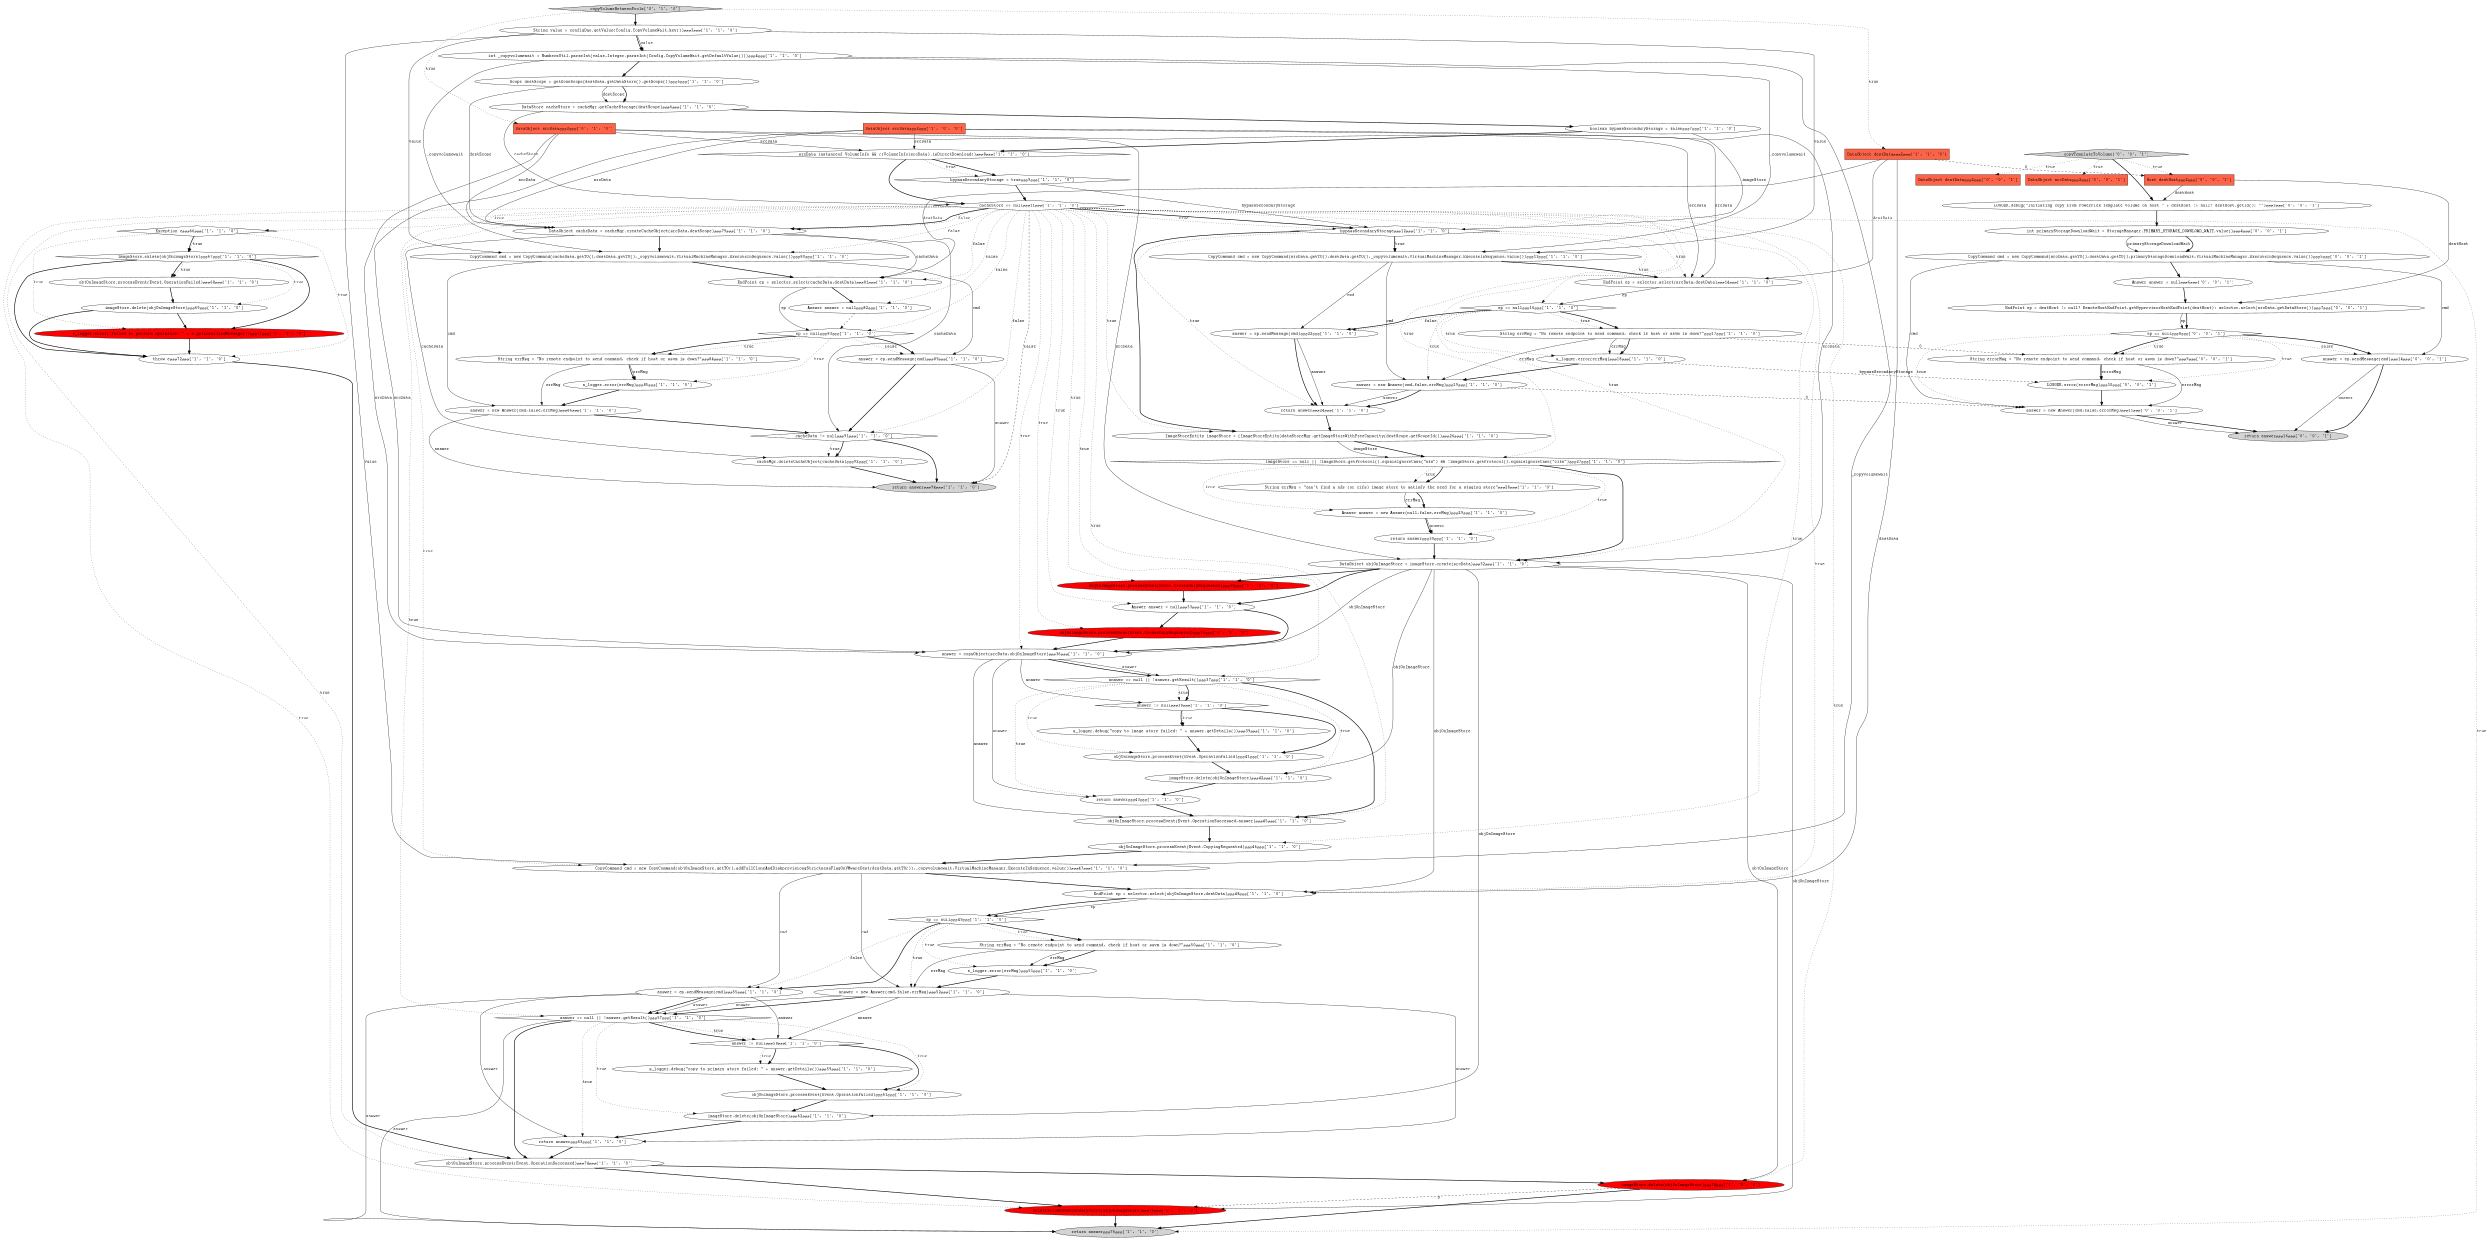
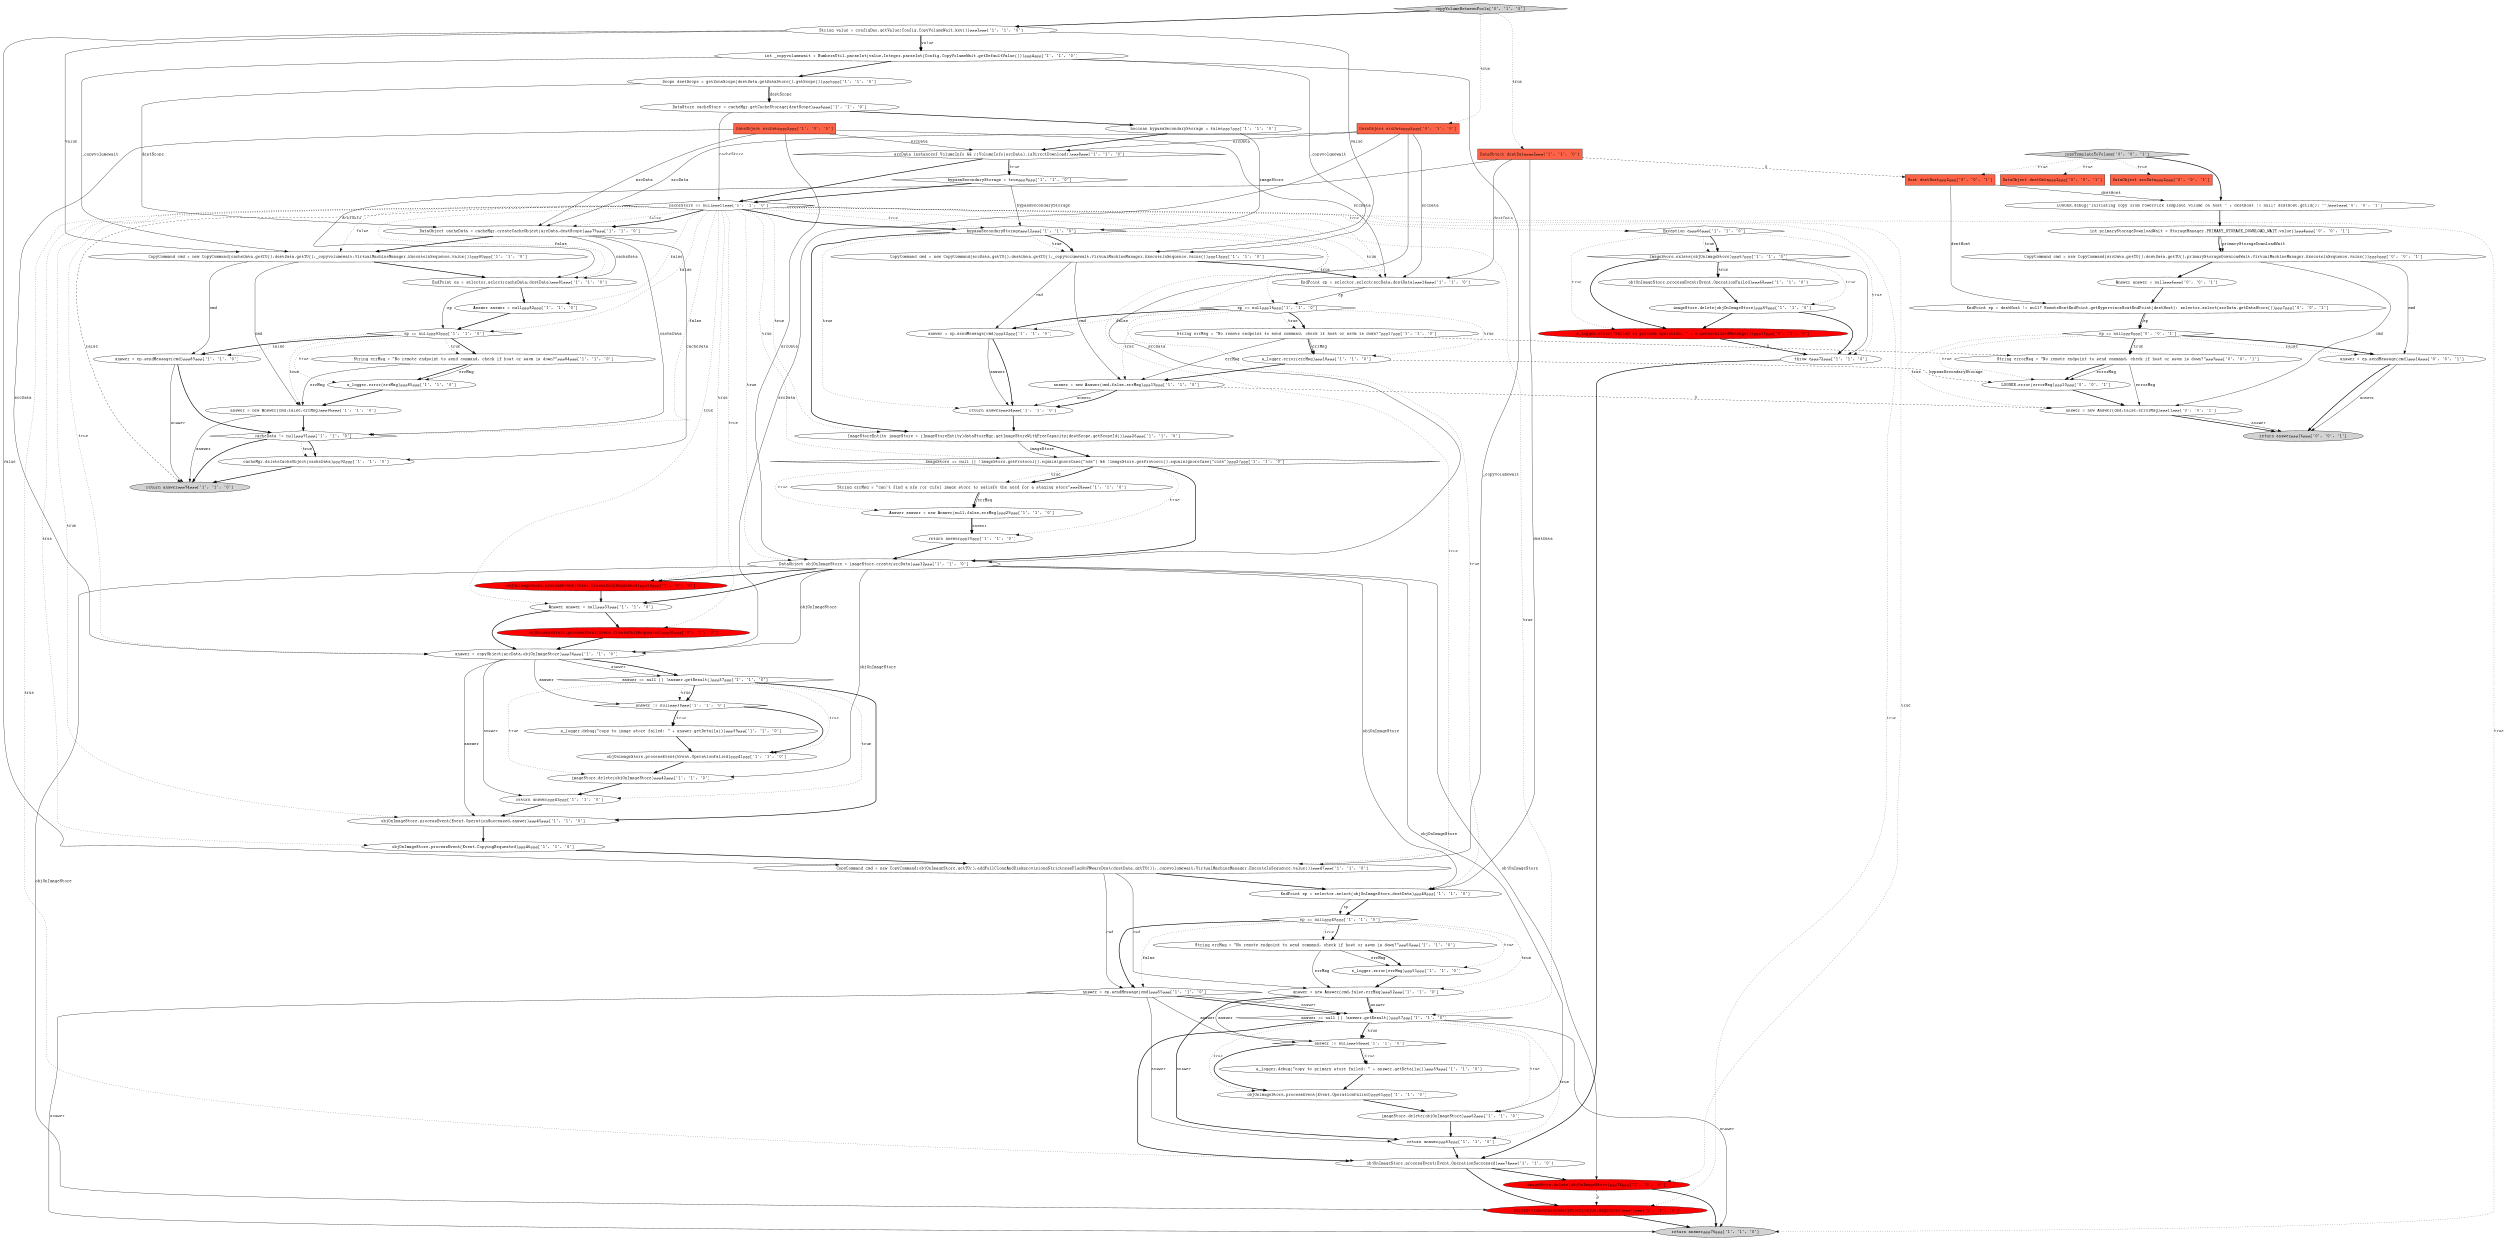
(15, 312) -> (1865, 275)
(849, 320) -> (485, 321)
none -> (317, 343)
(1107, 564) -> none
(719, 992) -> (1145, 992)
(1328, 1130) -> (1182, 1120)
